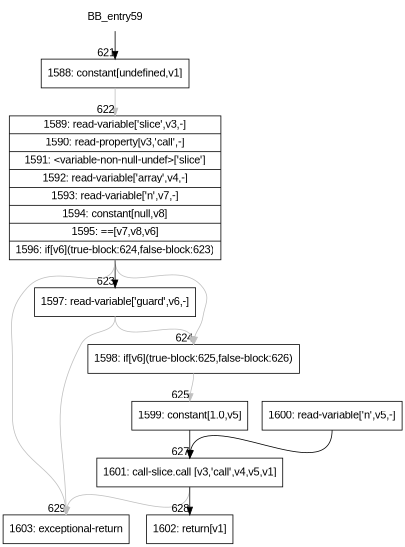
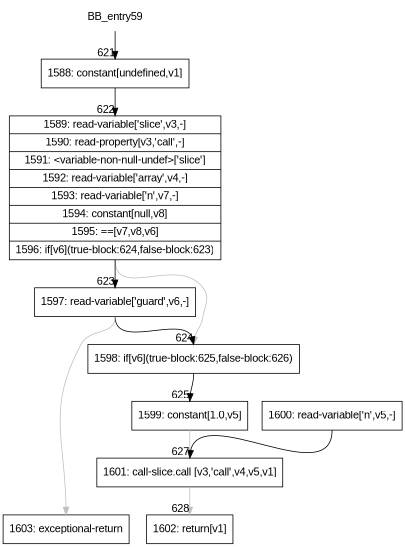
(115, 98) -> (115, 98)
(150, 331) -> (150, 331)
(12, 353) -> none
(193, 383) -> (193, 383)
(190, 440) -> (190, 440)
(132, 502) -> none
(190, 502) -> (190, 497)
